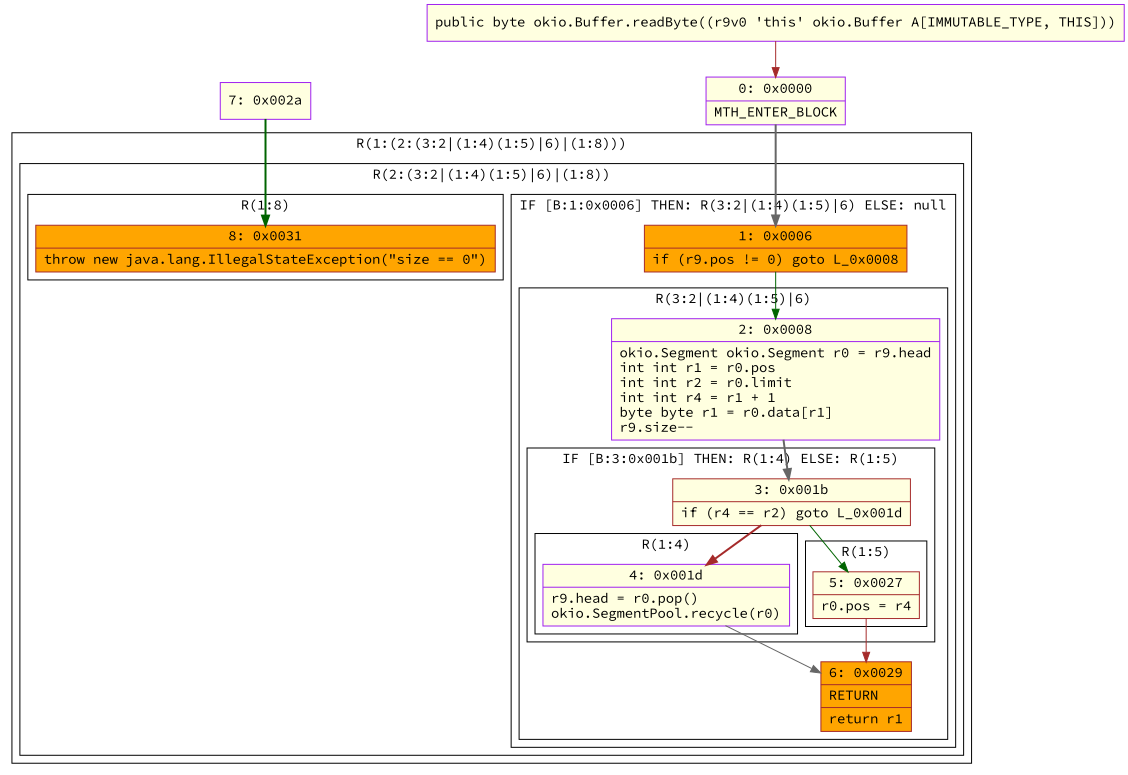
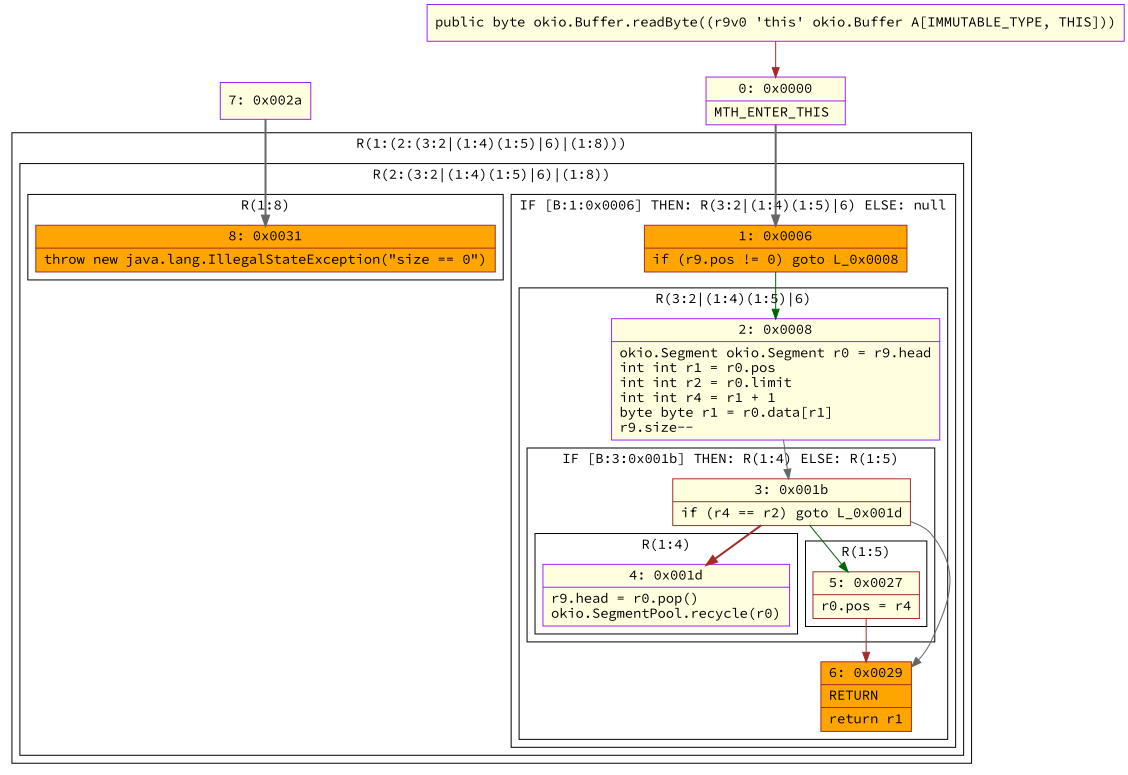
(776, 112) -> (772, 112)
(266, 172) -> (266, 172)
(785, 454) -> (785, 454)
(771, 648) -> (941, 617)
